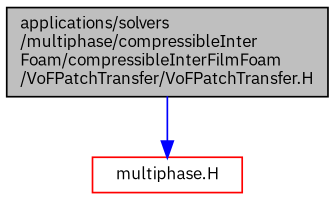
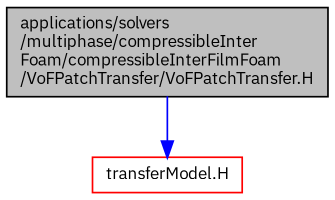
(167, 175) -> (167, 175)
